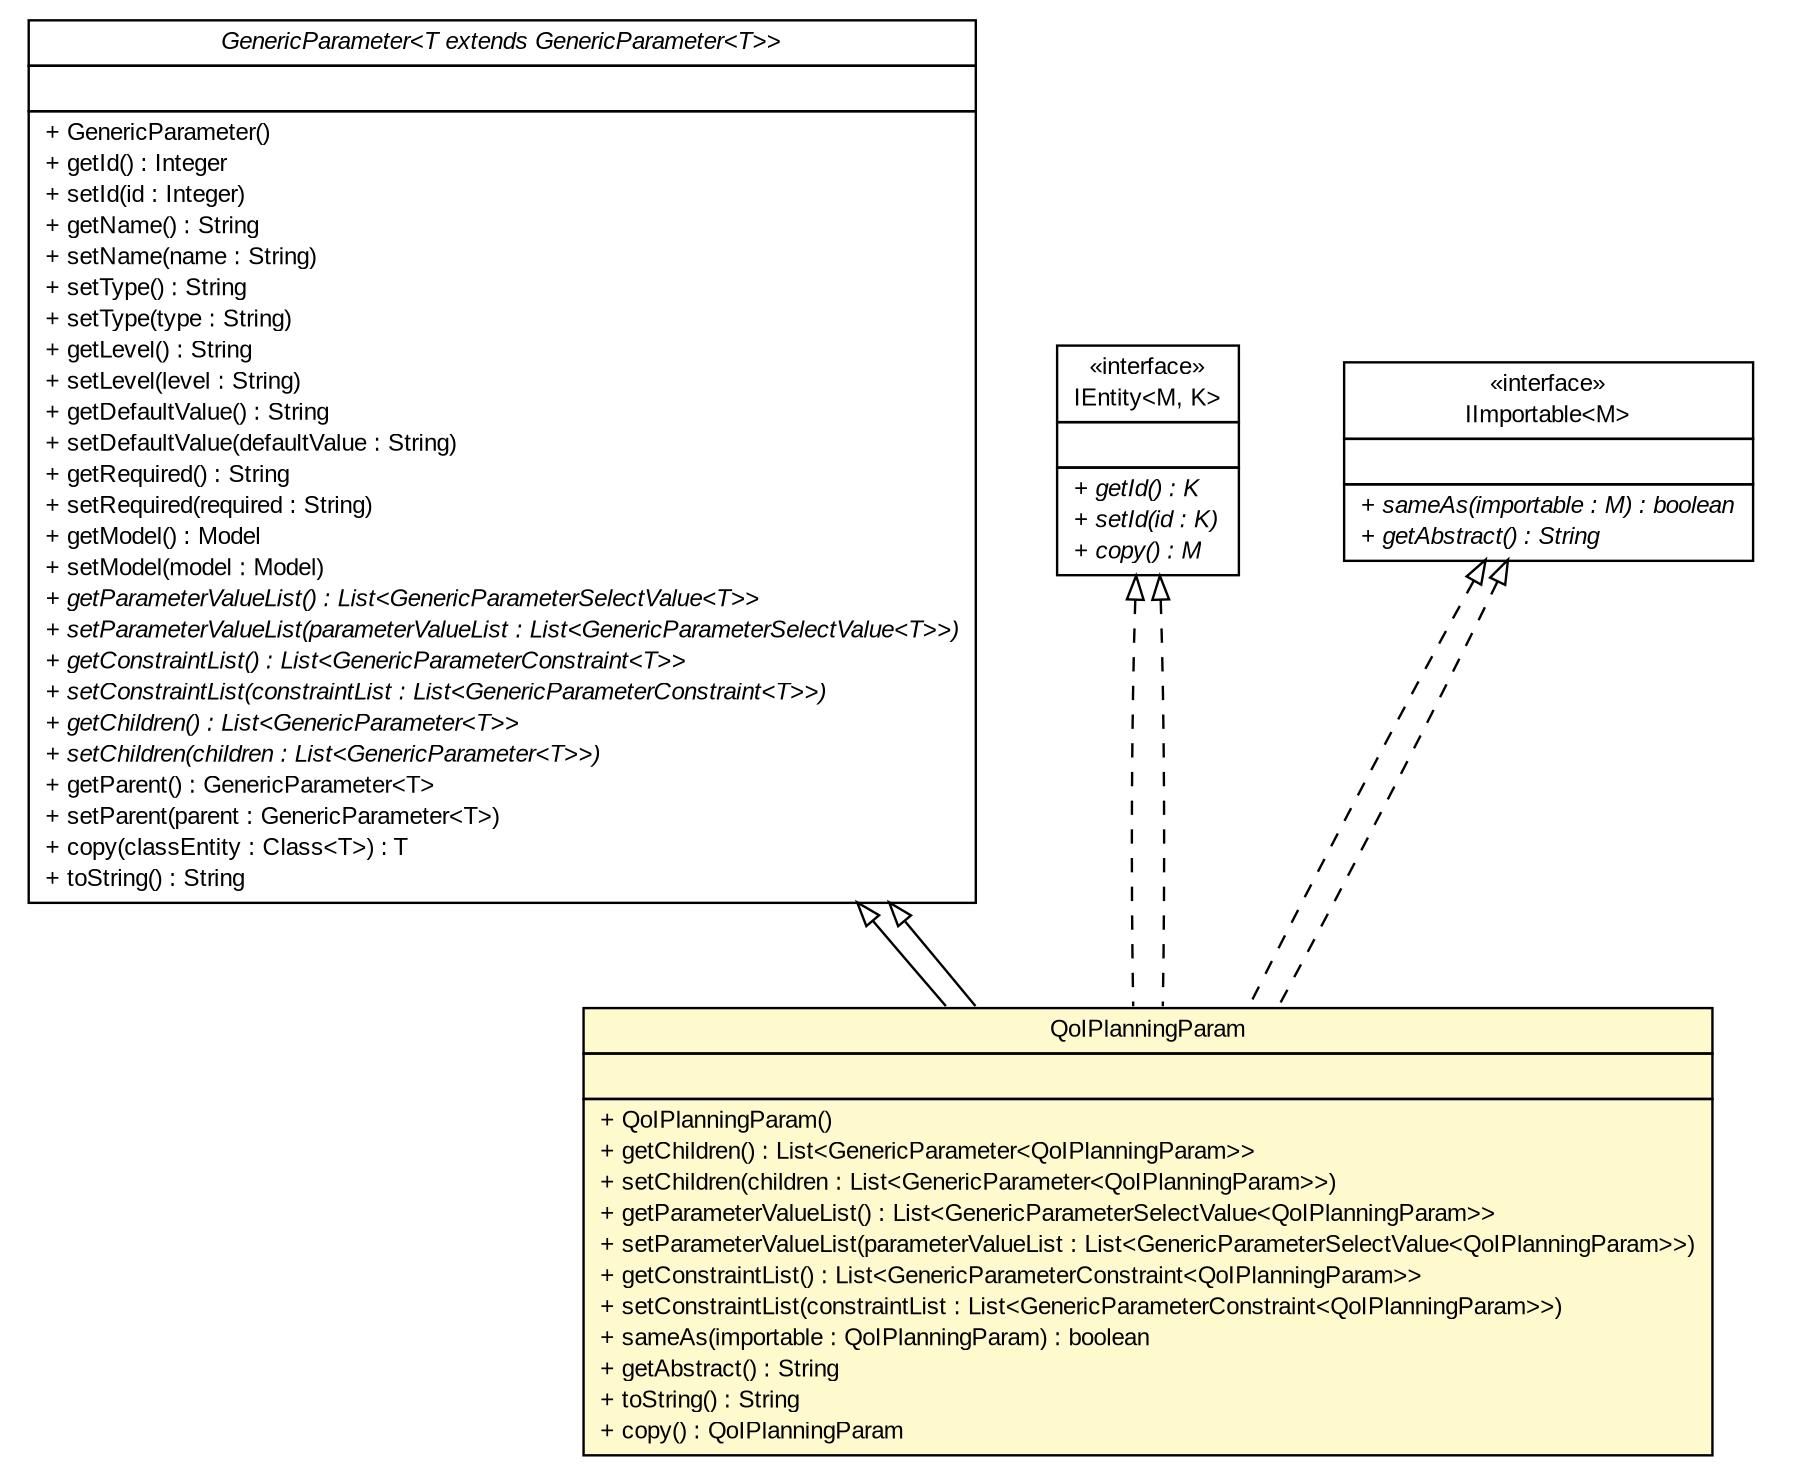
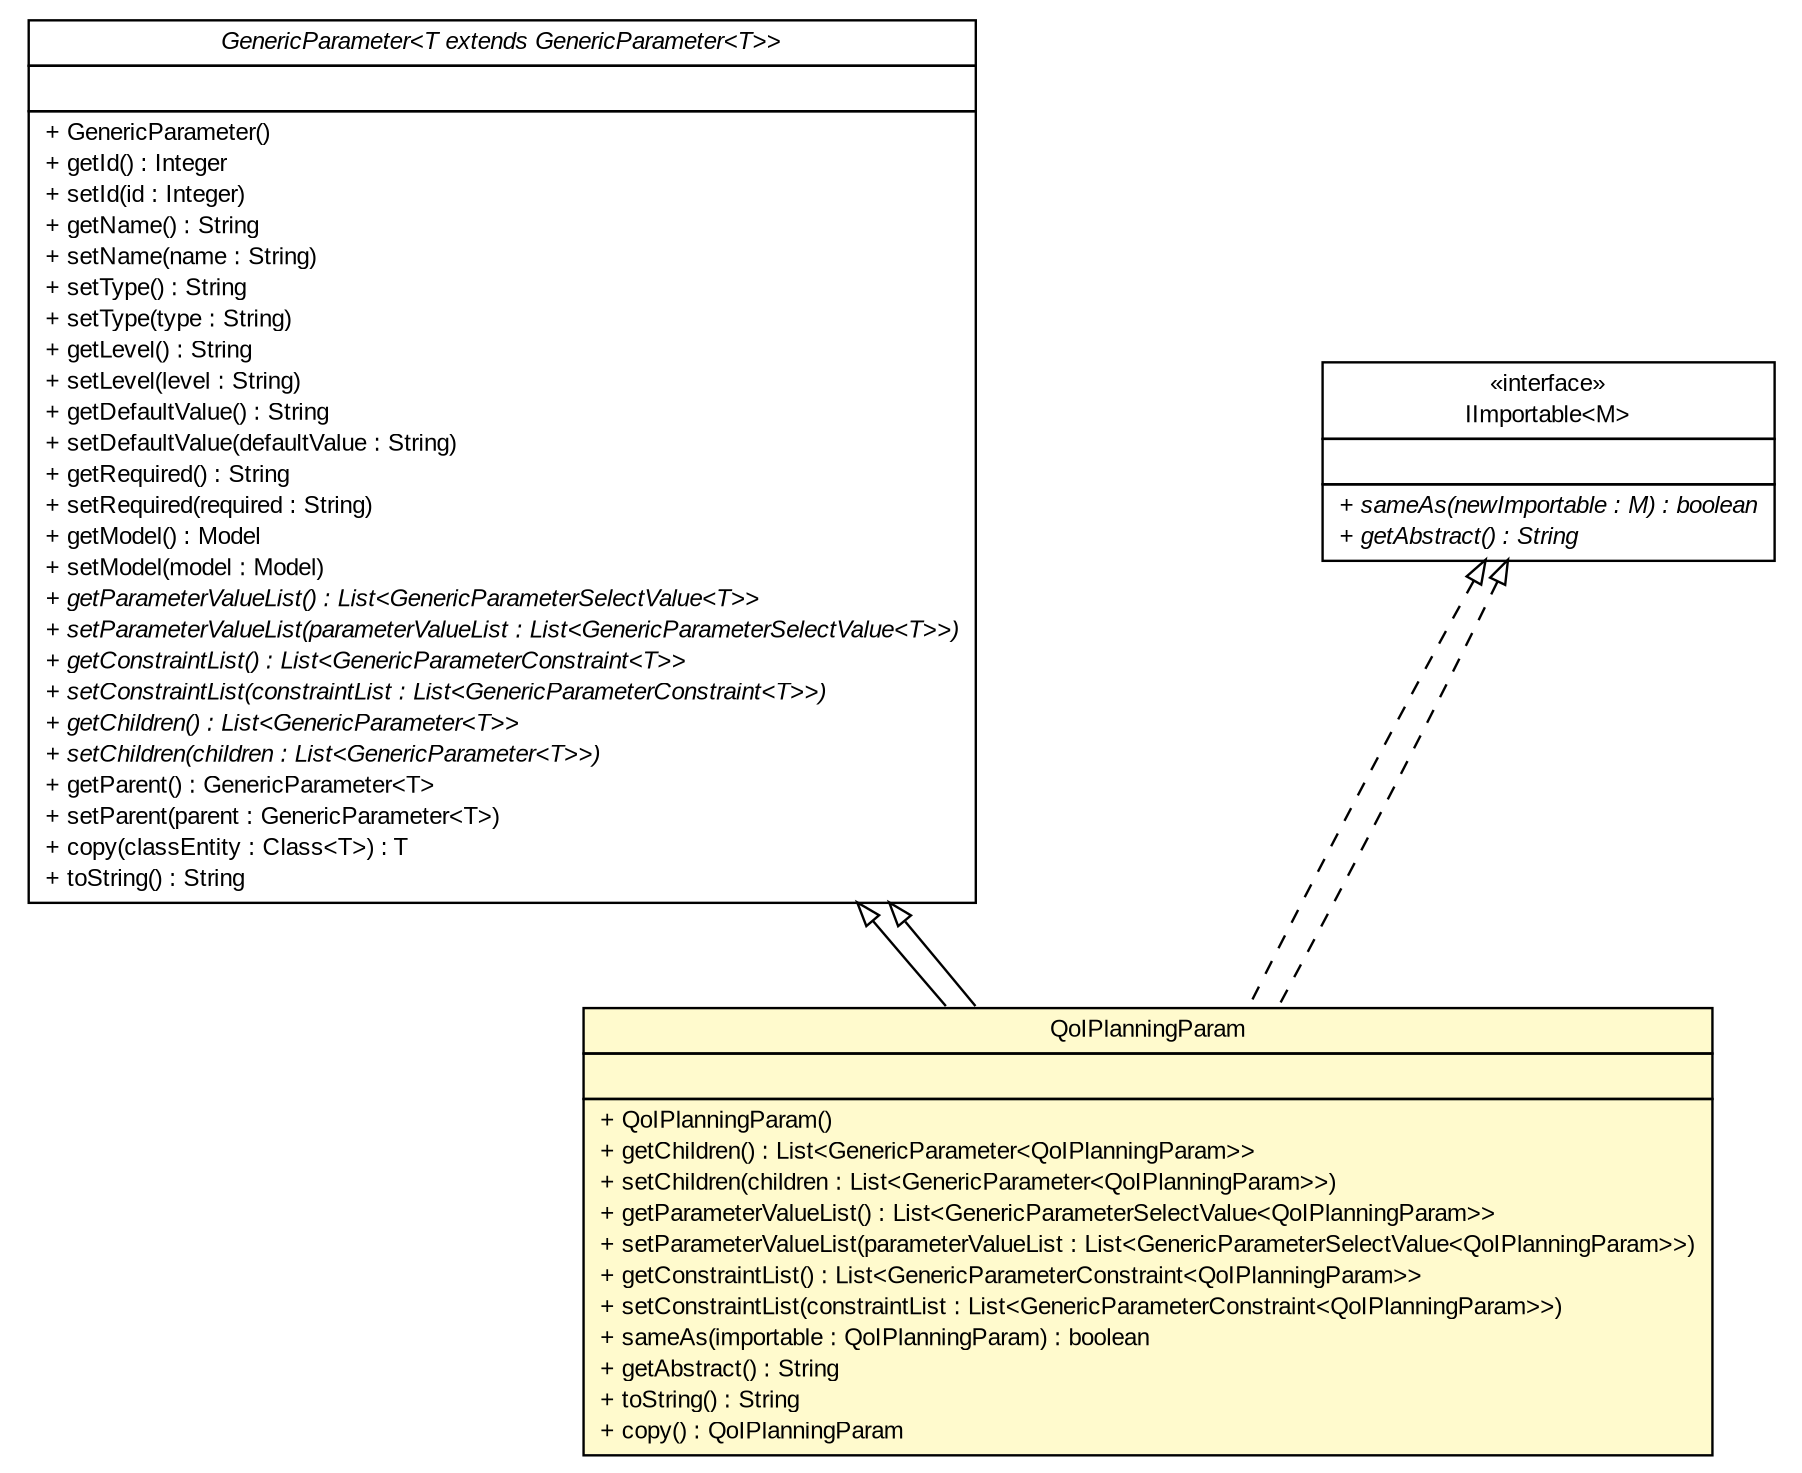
(1148, 460) -> none
(1549, 506) -> (1549, 506)
